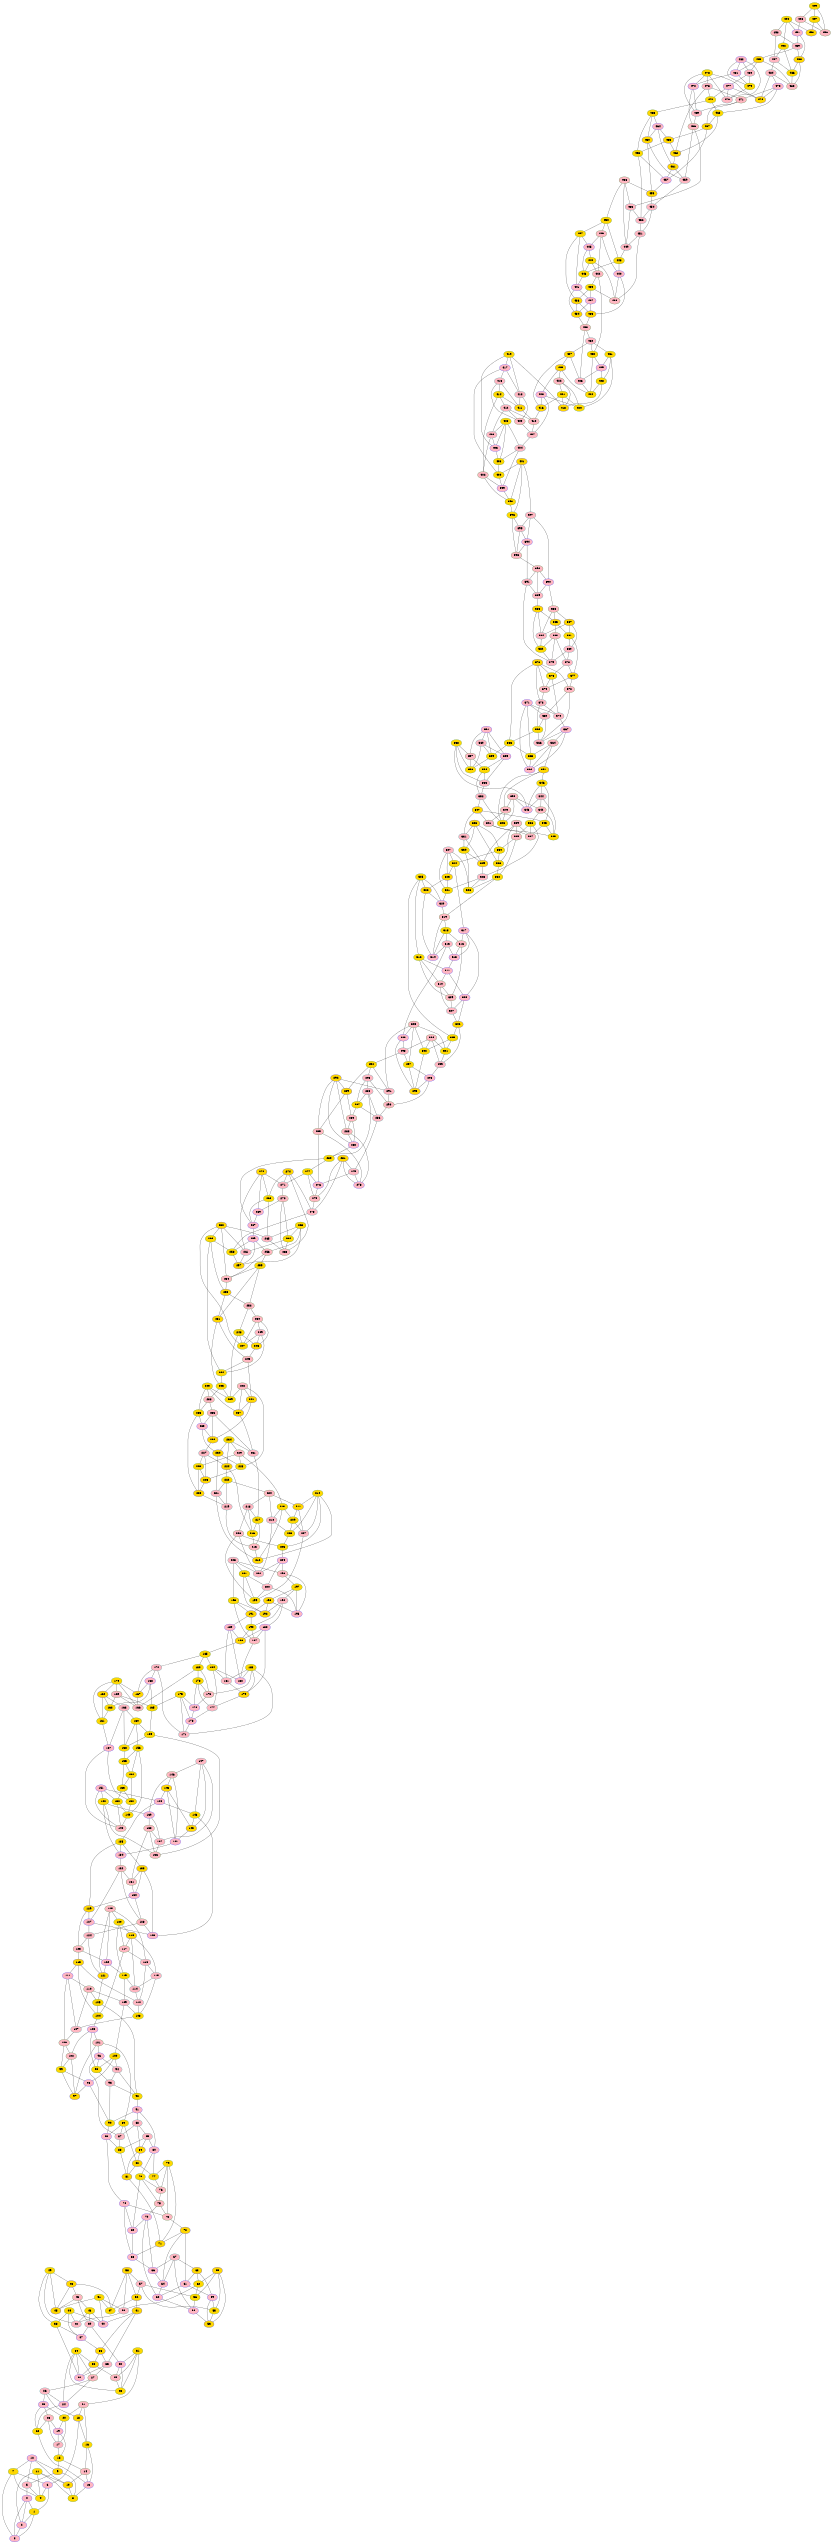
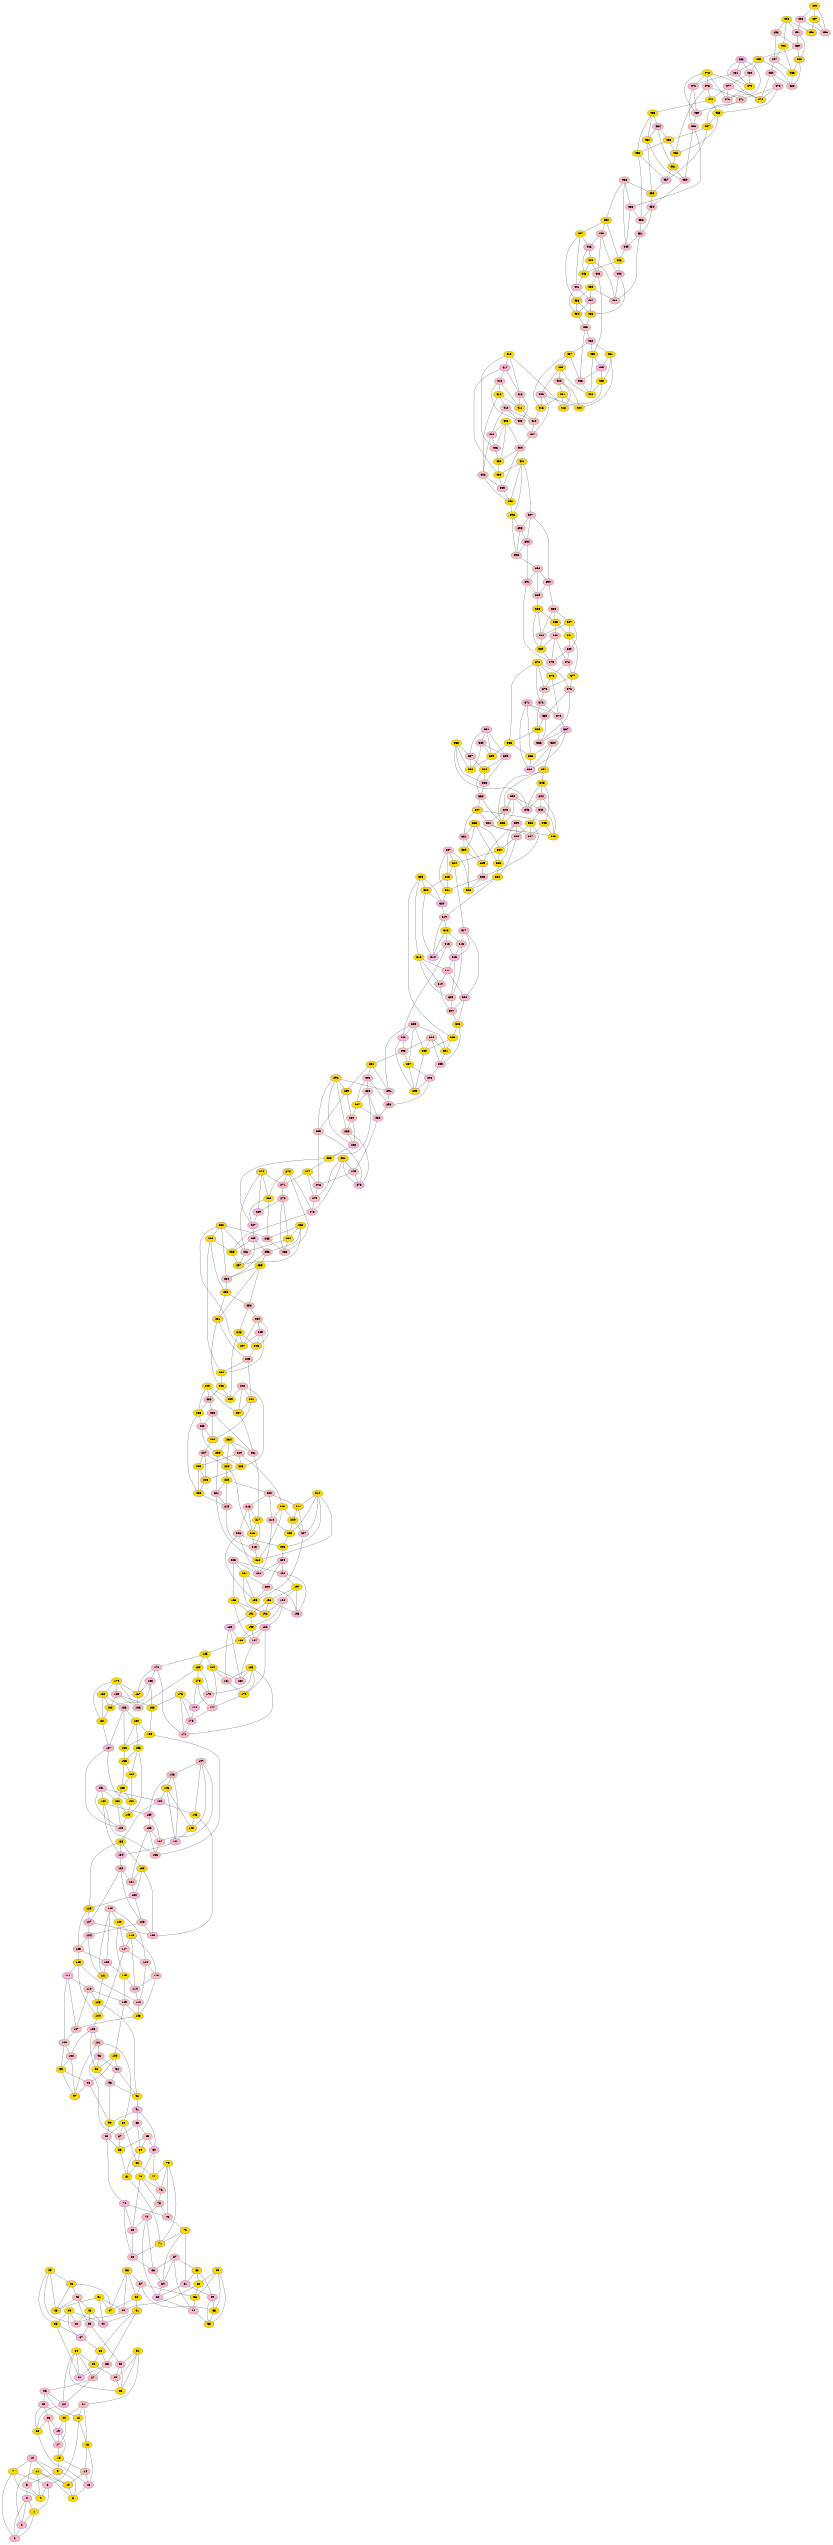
(445, 991) -> (454, 978)
